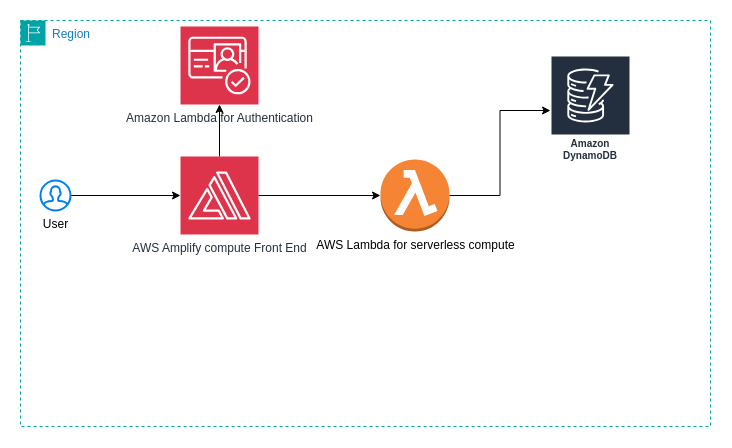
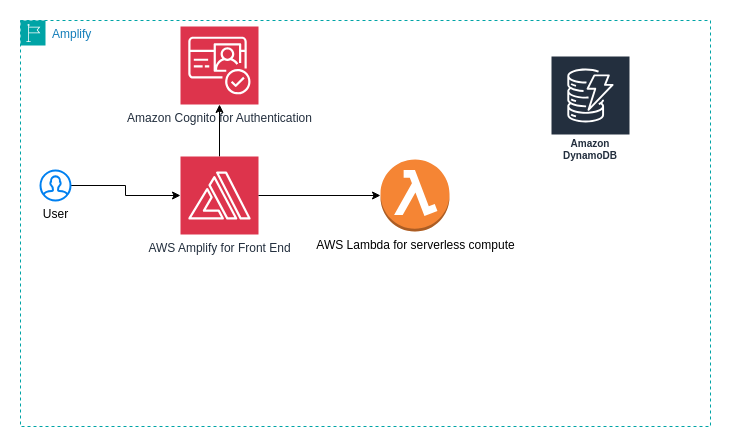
(71, 35) -> (73, 35)
(220, 119) -> (220, 119)
(500, 157) -> none
(56, 196) -> (56, 186)
(220, 249) -> (220, 249)
